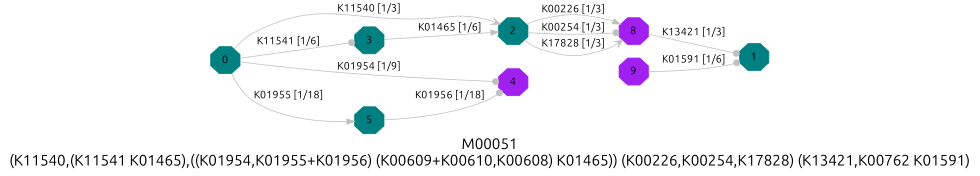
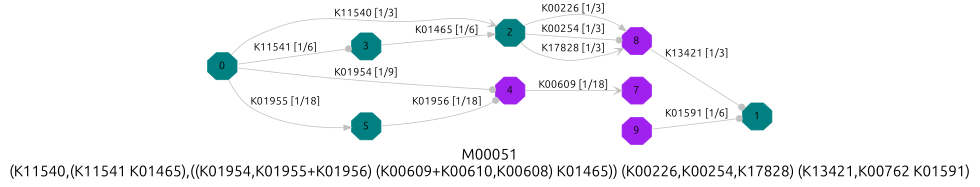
none -> (637, 91)
